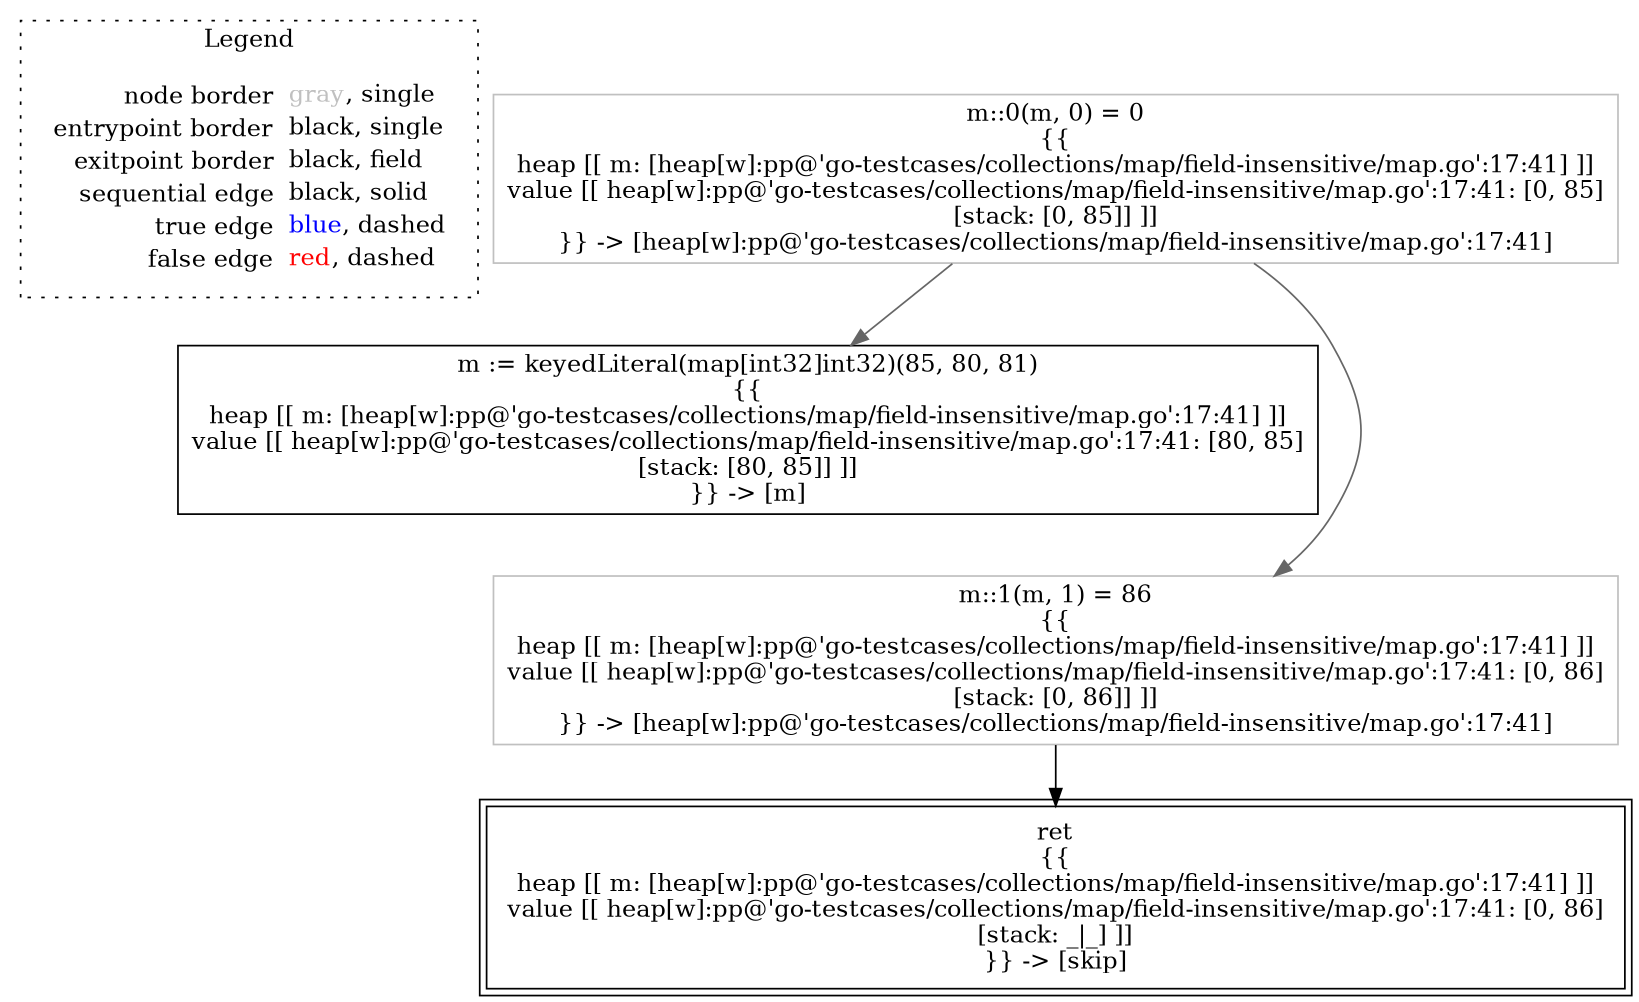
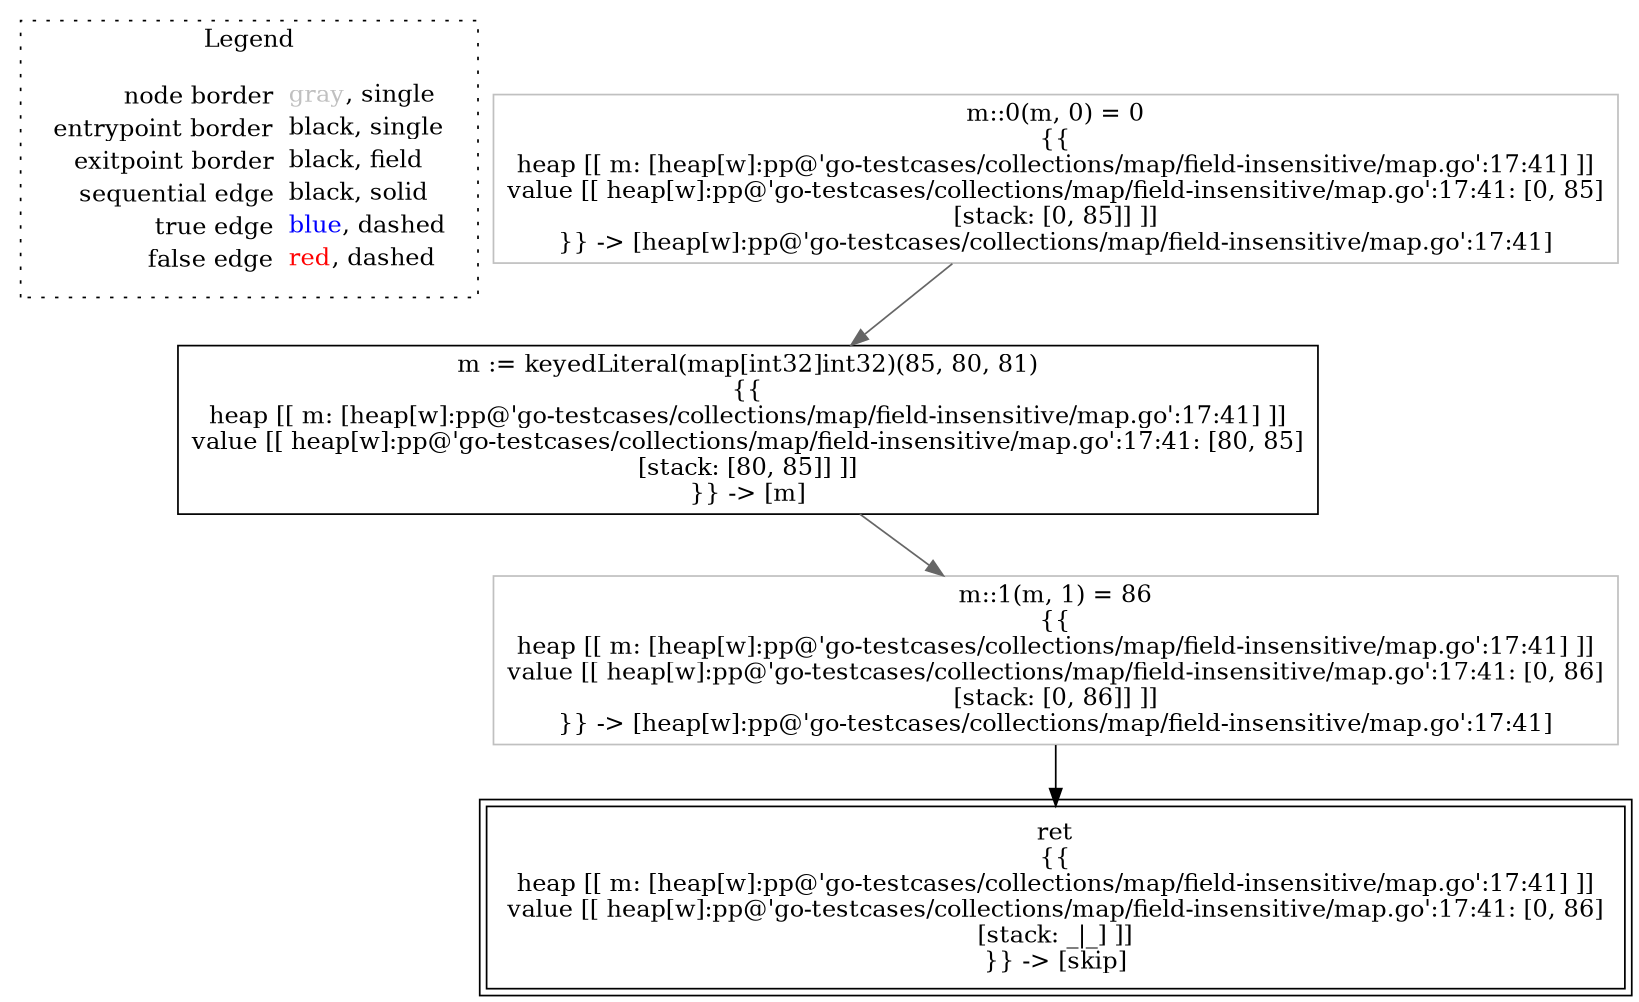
(1358, 407) -> (895, 540)
